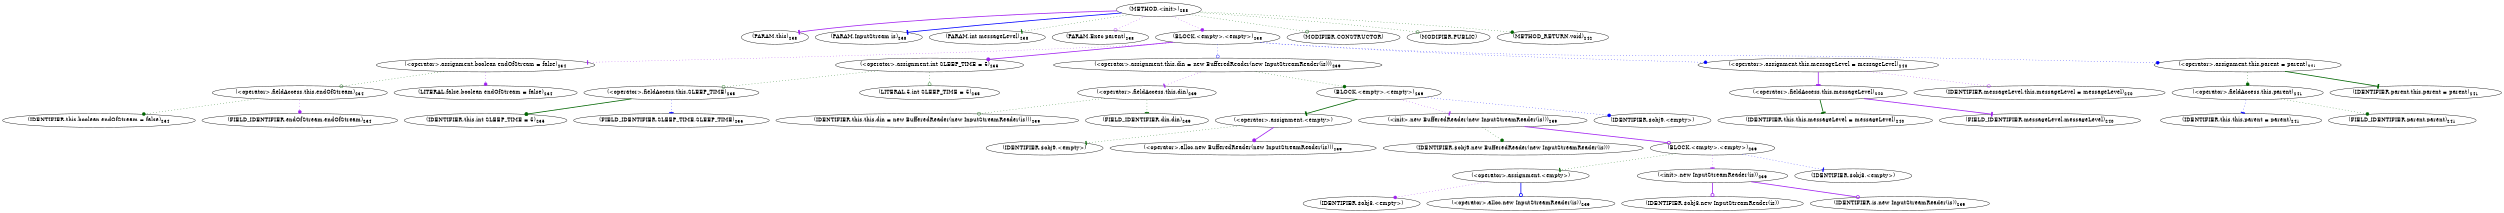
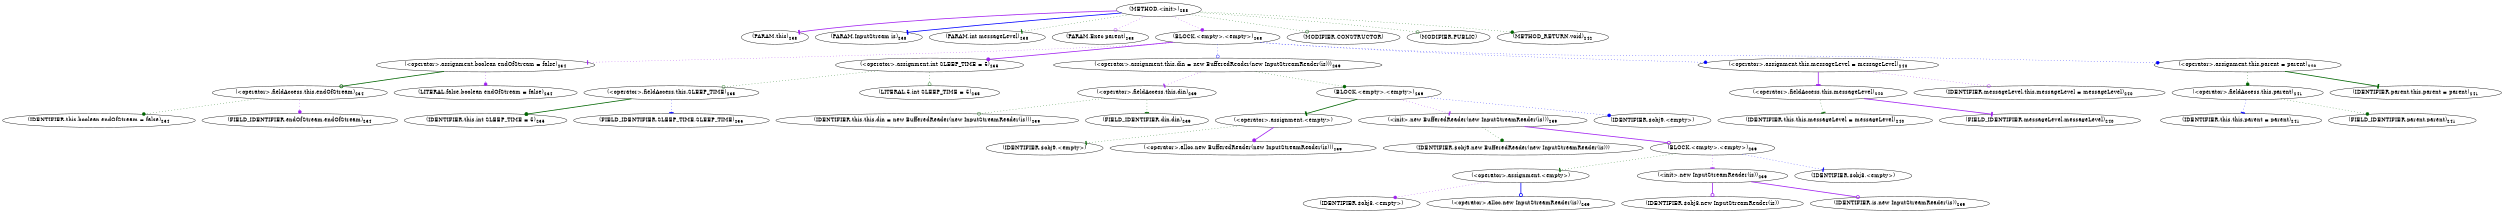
(2312, 64) -> (2312, 64)
(393, 79) -> (393, 79)
(1822, 106) -> (1822, 106)
